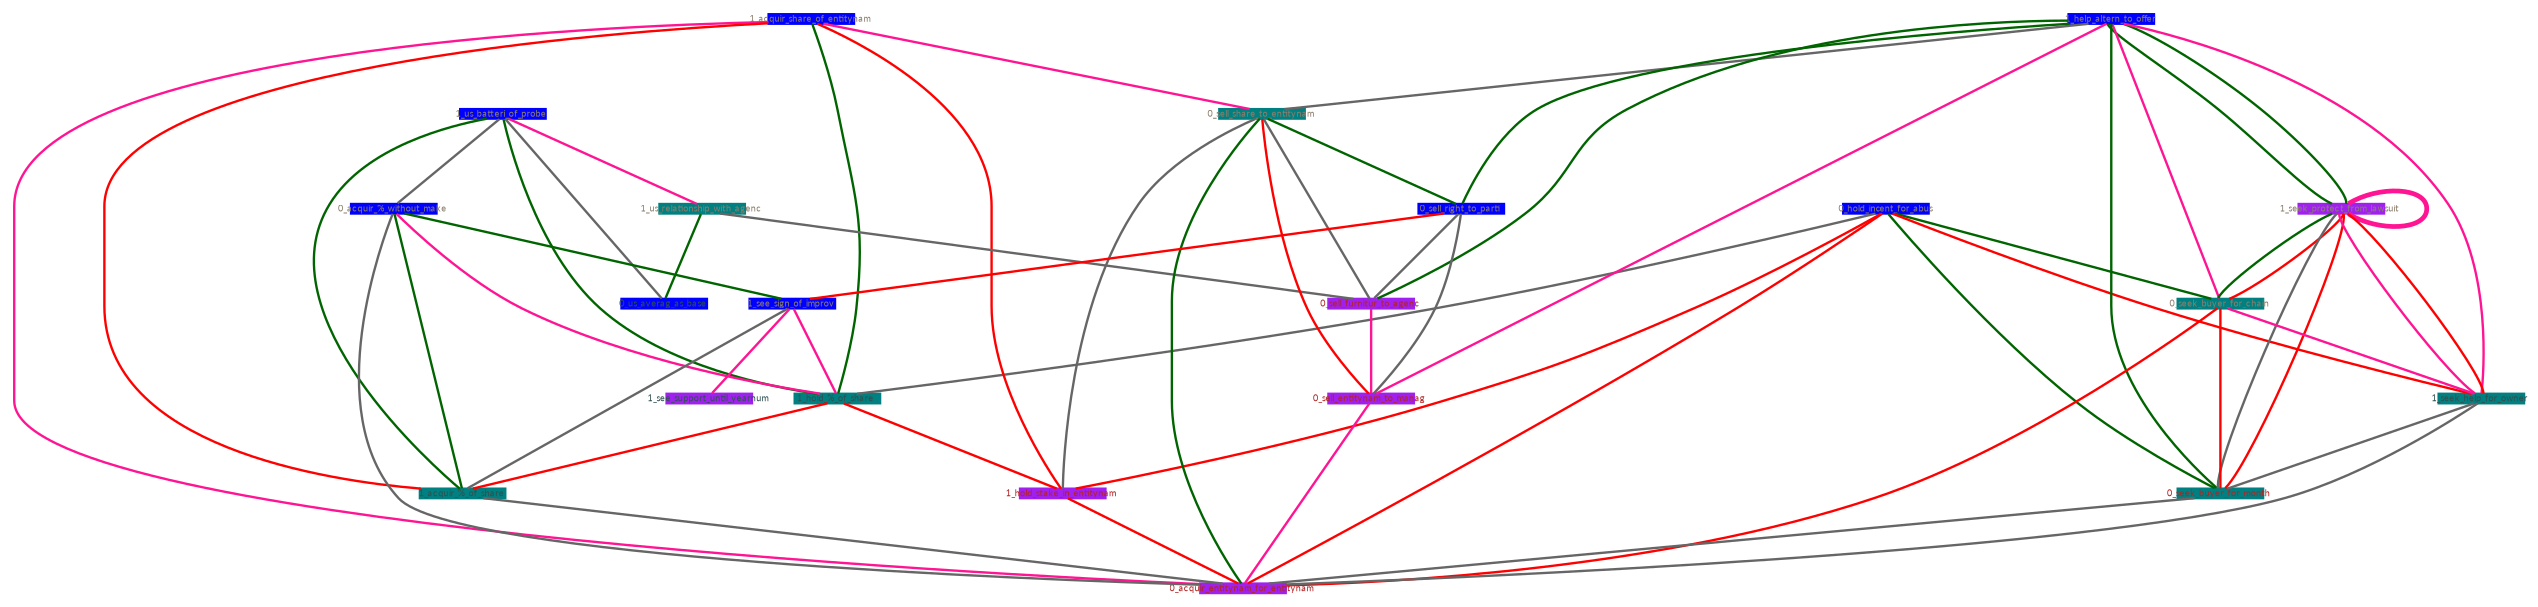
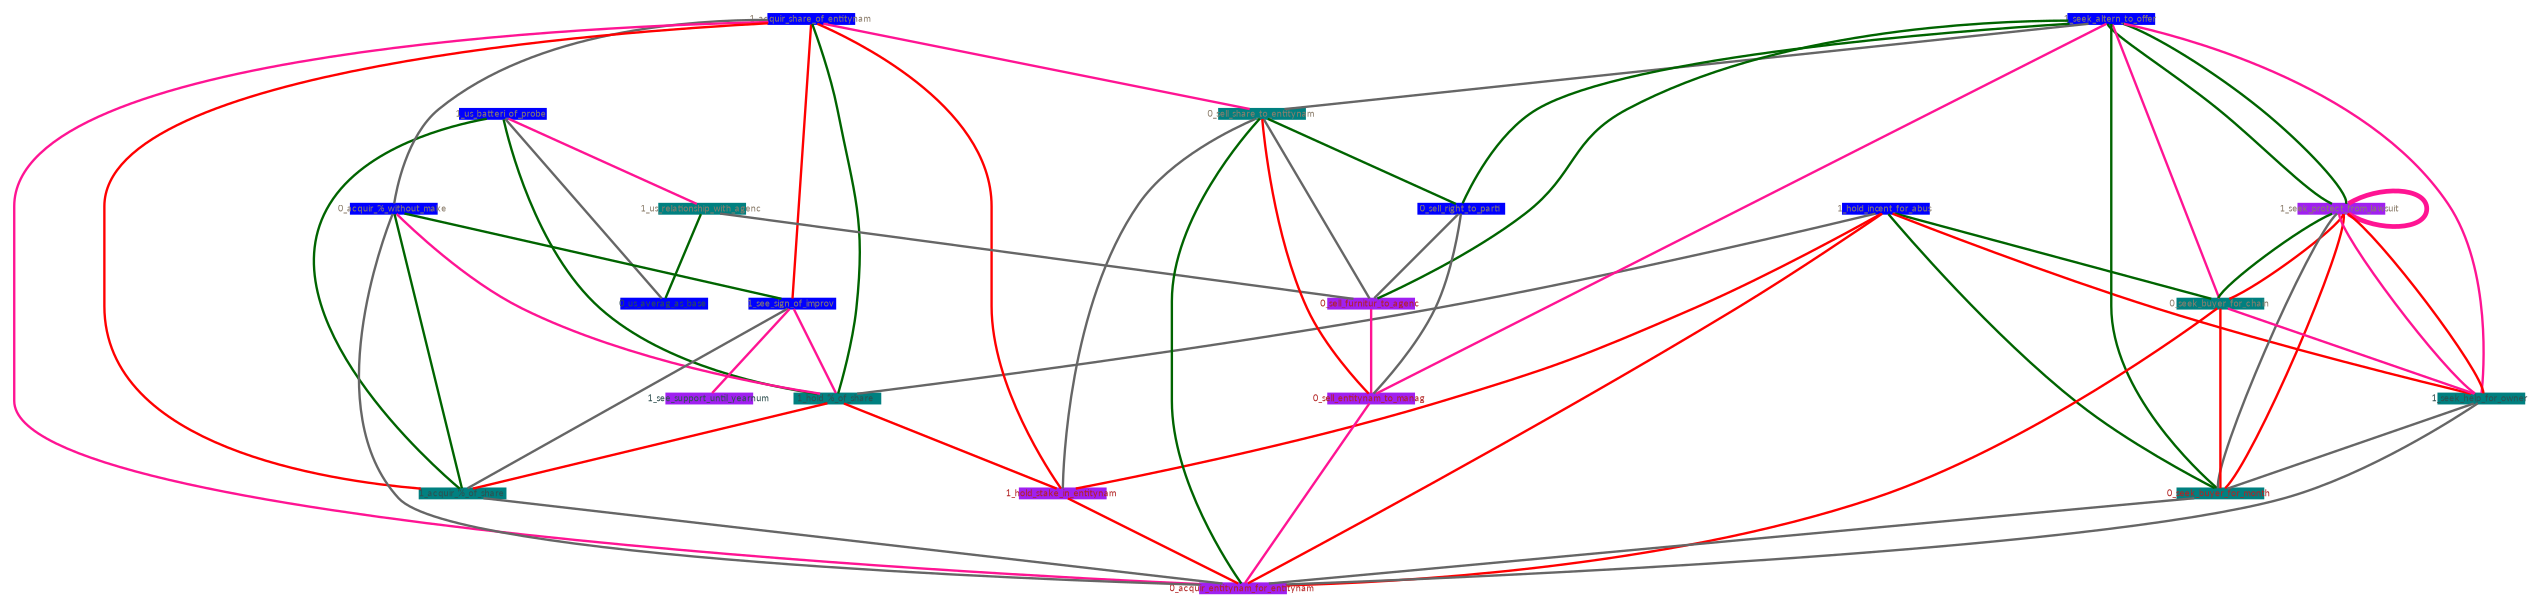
(2111, 19) -> (2111, 19)
(448, 161) -> (523, 61)
(1886, 209) -> (1886, 209)
(1143, 254) -> (802, 162)
